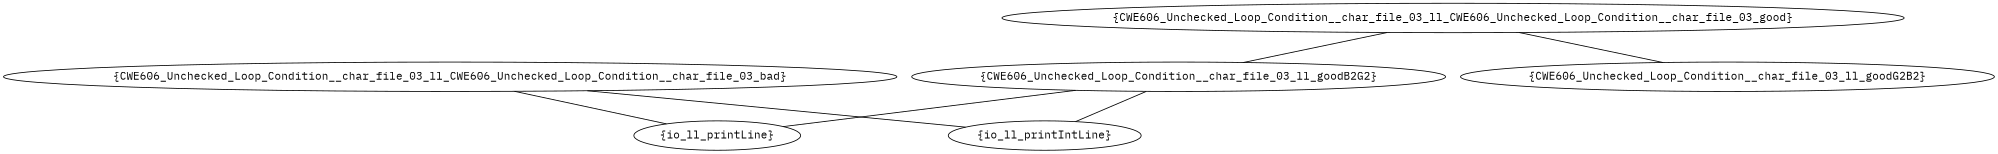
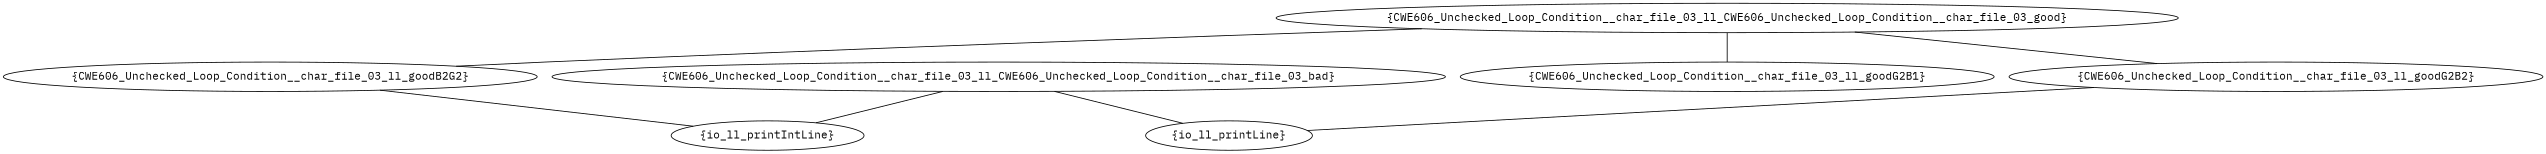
none -> (1727, 77)
(929, 108) -> (1701, 109)
